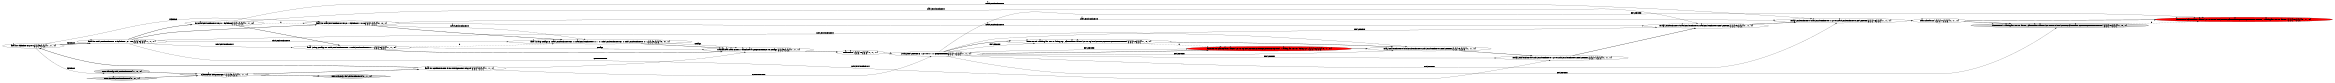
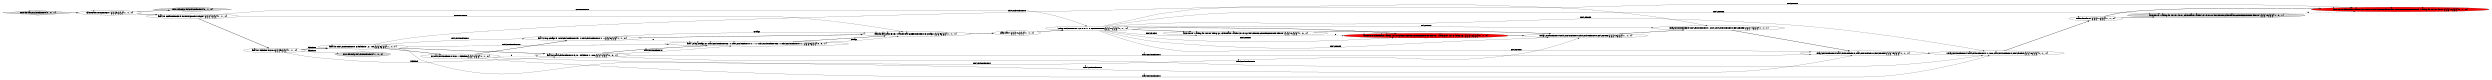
(172, 73) -> none
(225, 75) -> (110, 13)
